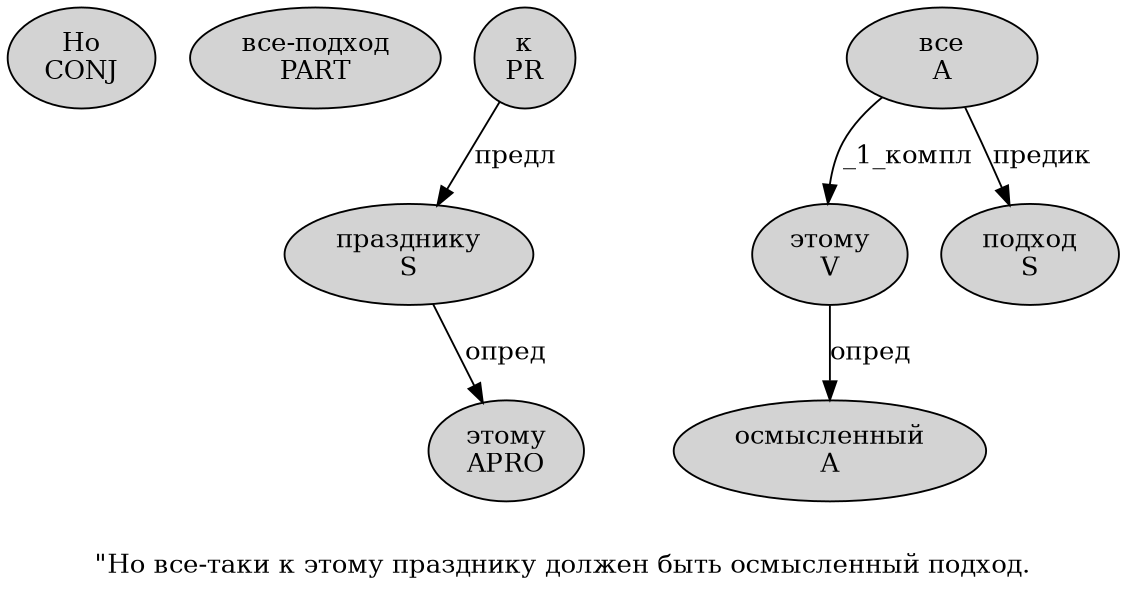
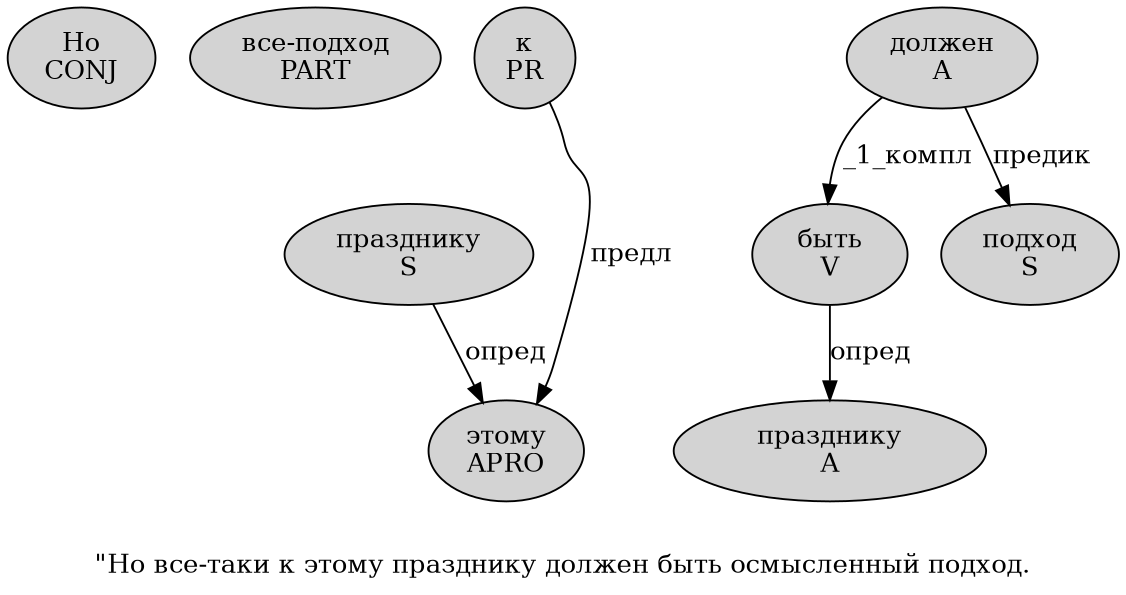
(942, 58) -> (942, 58)
(473, 145) -> (585, 242)
(830, 254) -> (830, 254)
(830, 451) -> (830, 451)
